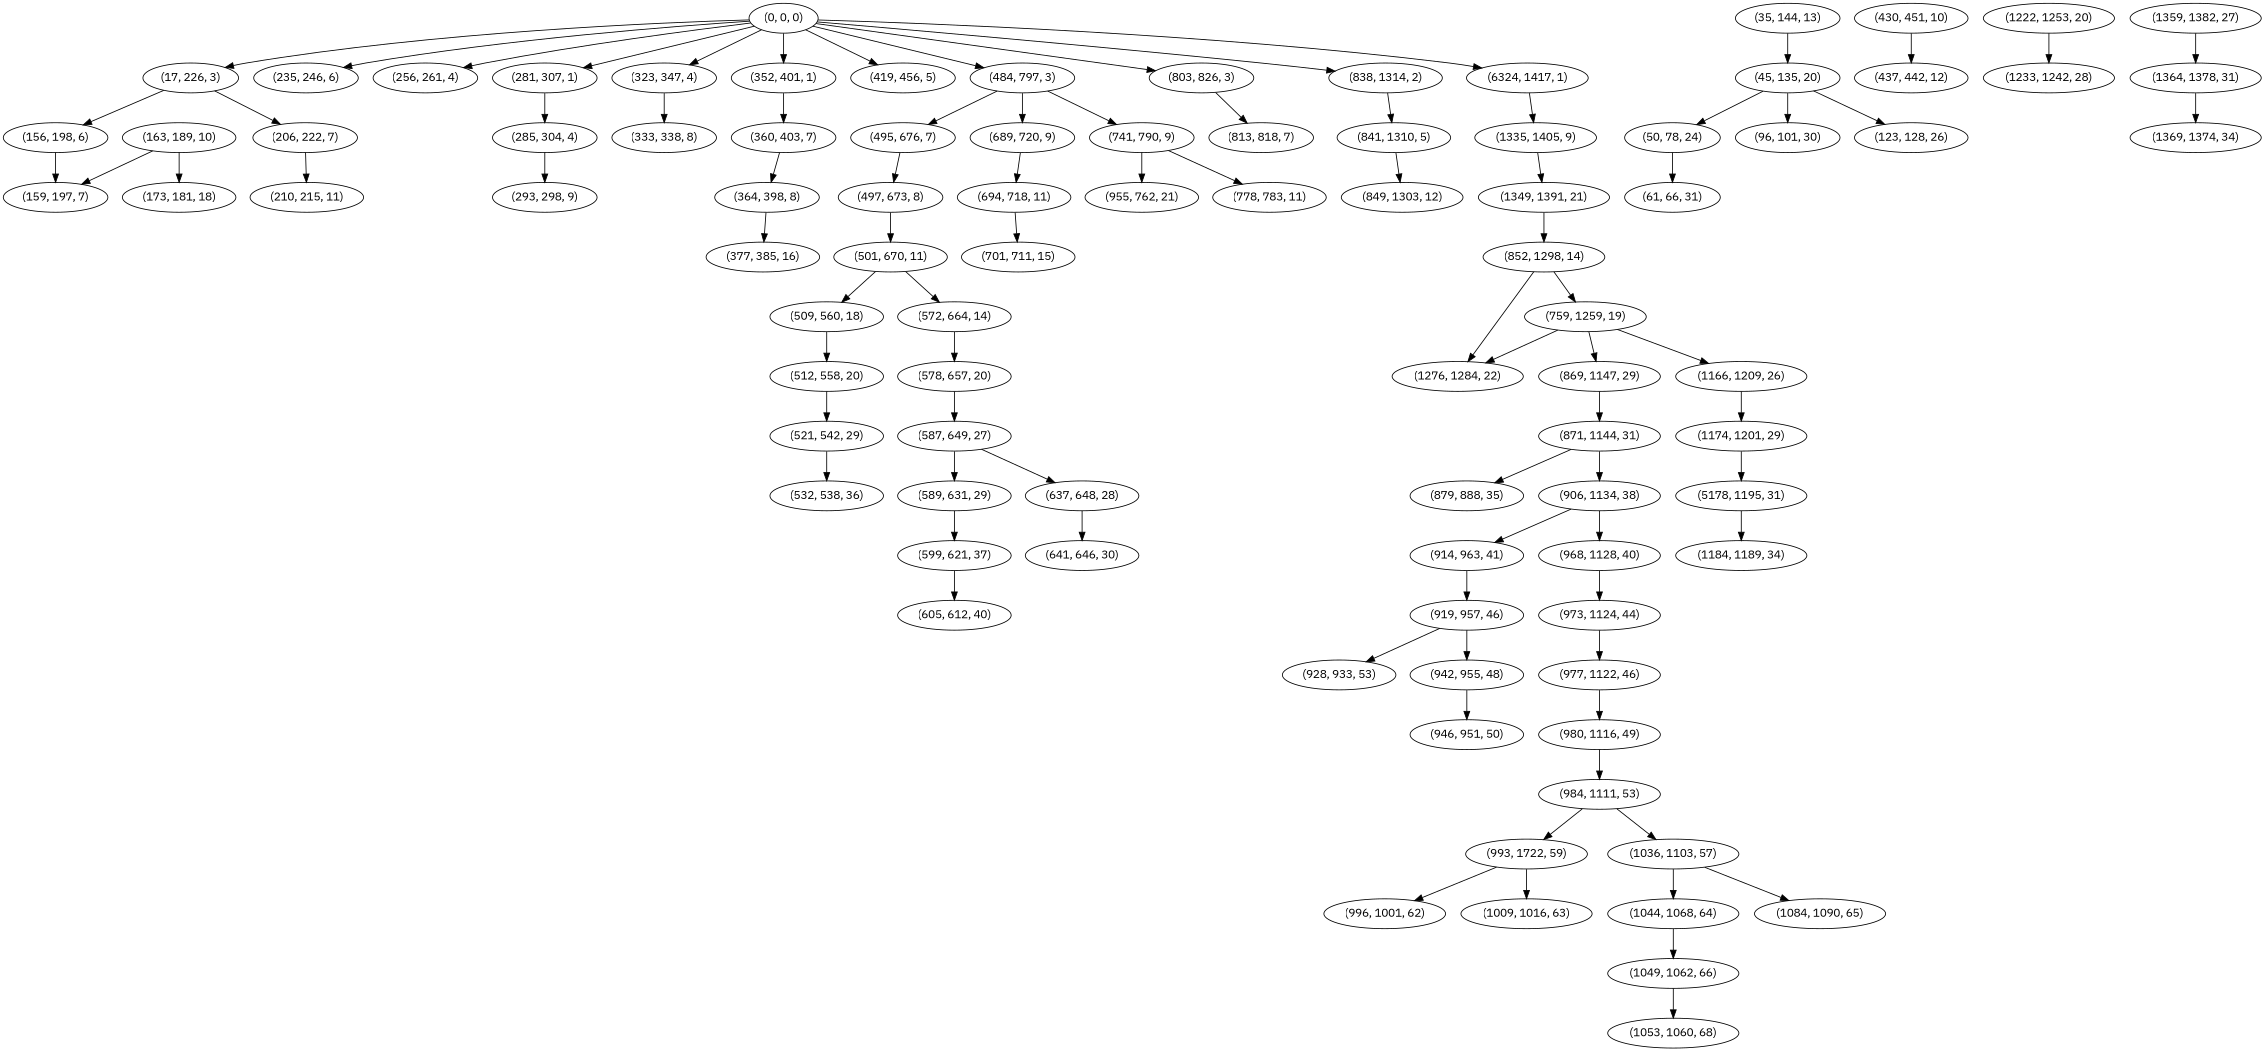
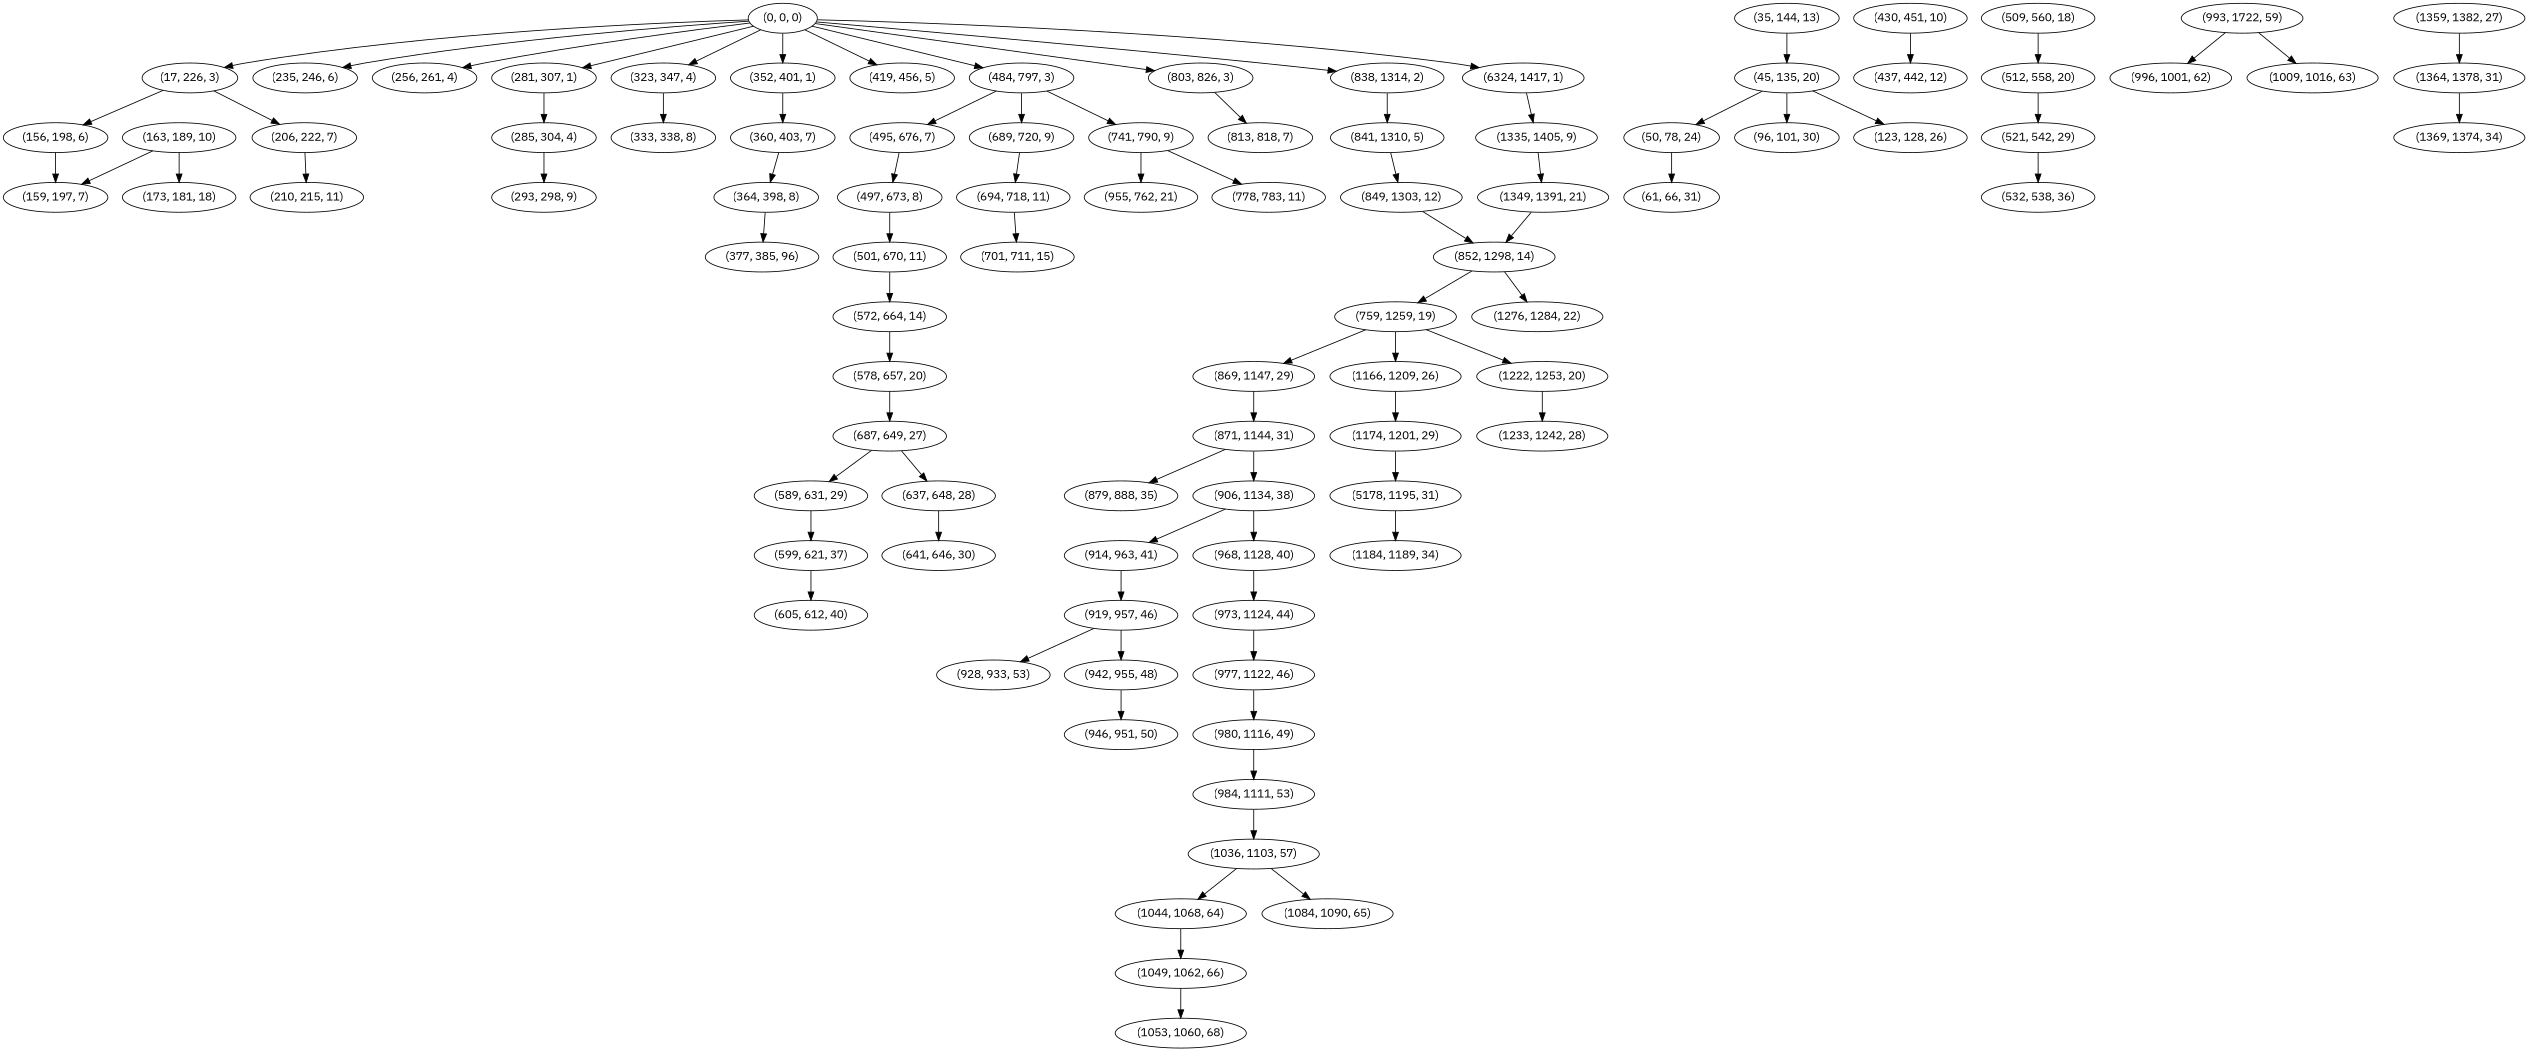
none -> (1444, 225)
(763, 257) -> (762, 257)
(862, 284) -> none
(1526, 345) -> (1465, 345)
(954, 436) -> (890, 436)
(1566, 822) -> none
